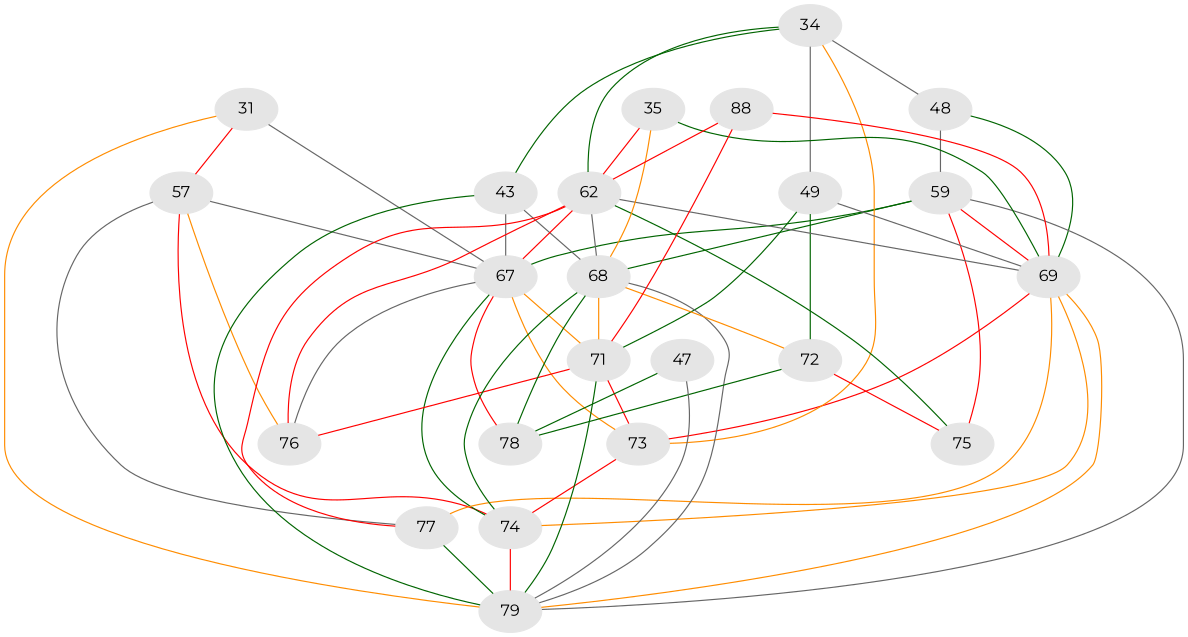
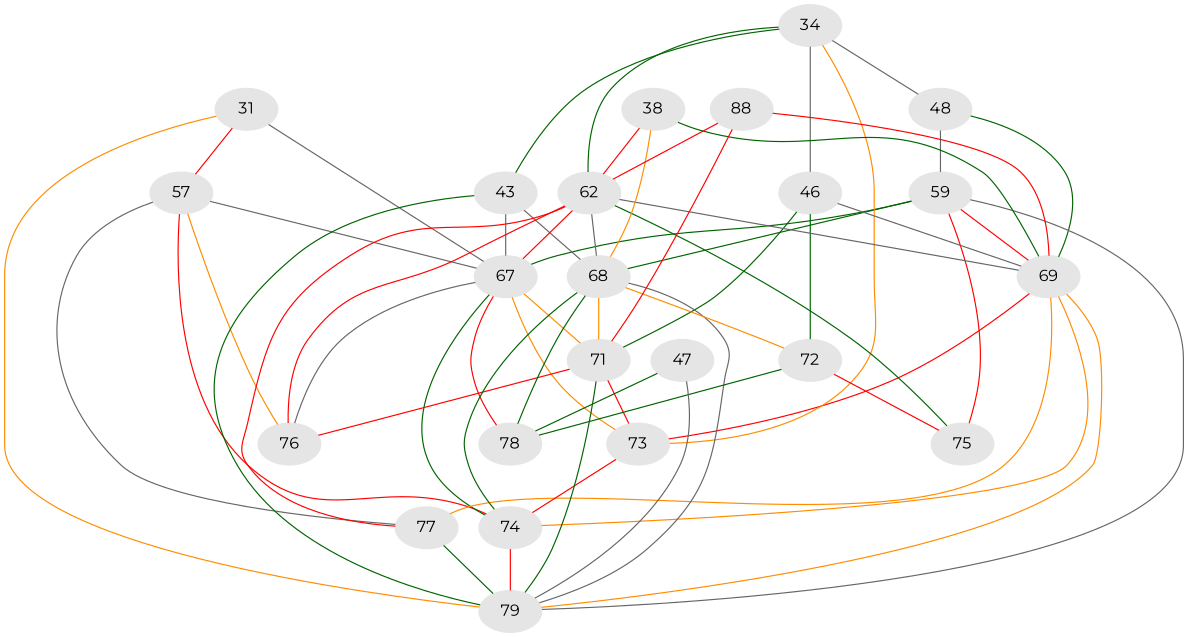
(653, 109) -> (653, 109)
(810, 193) -> (810, 193)
